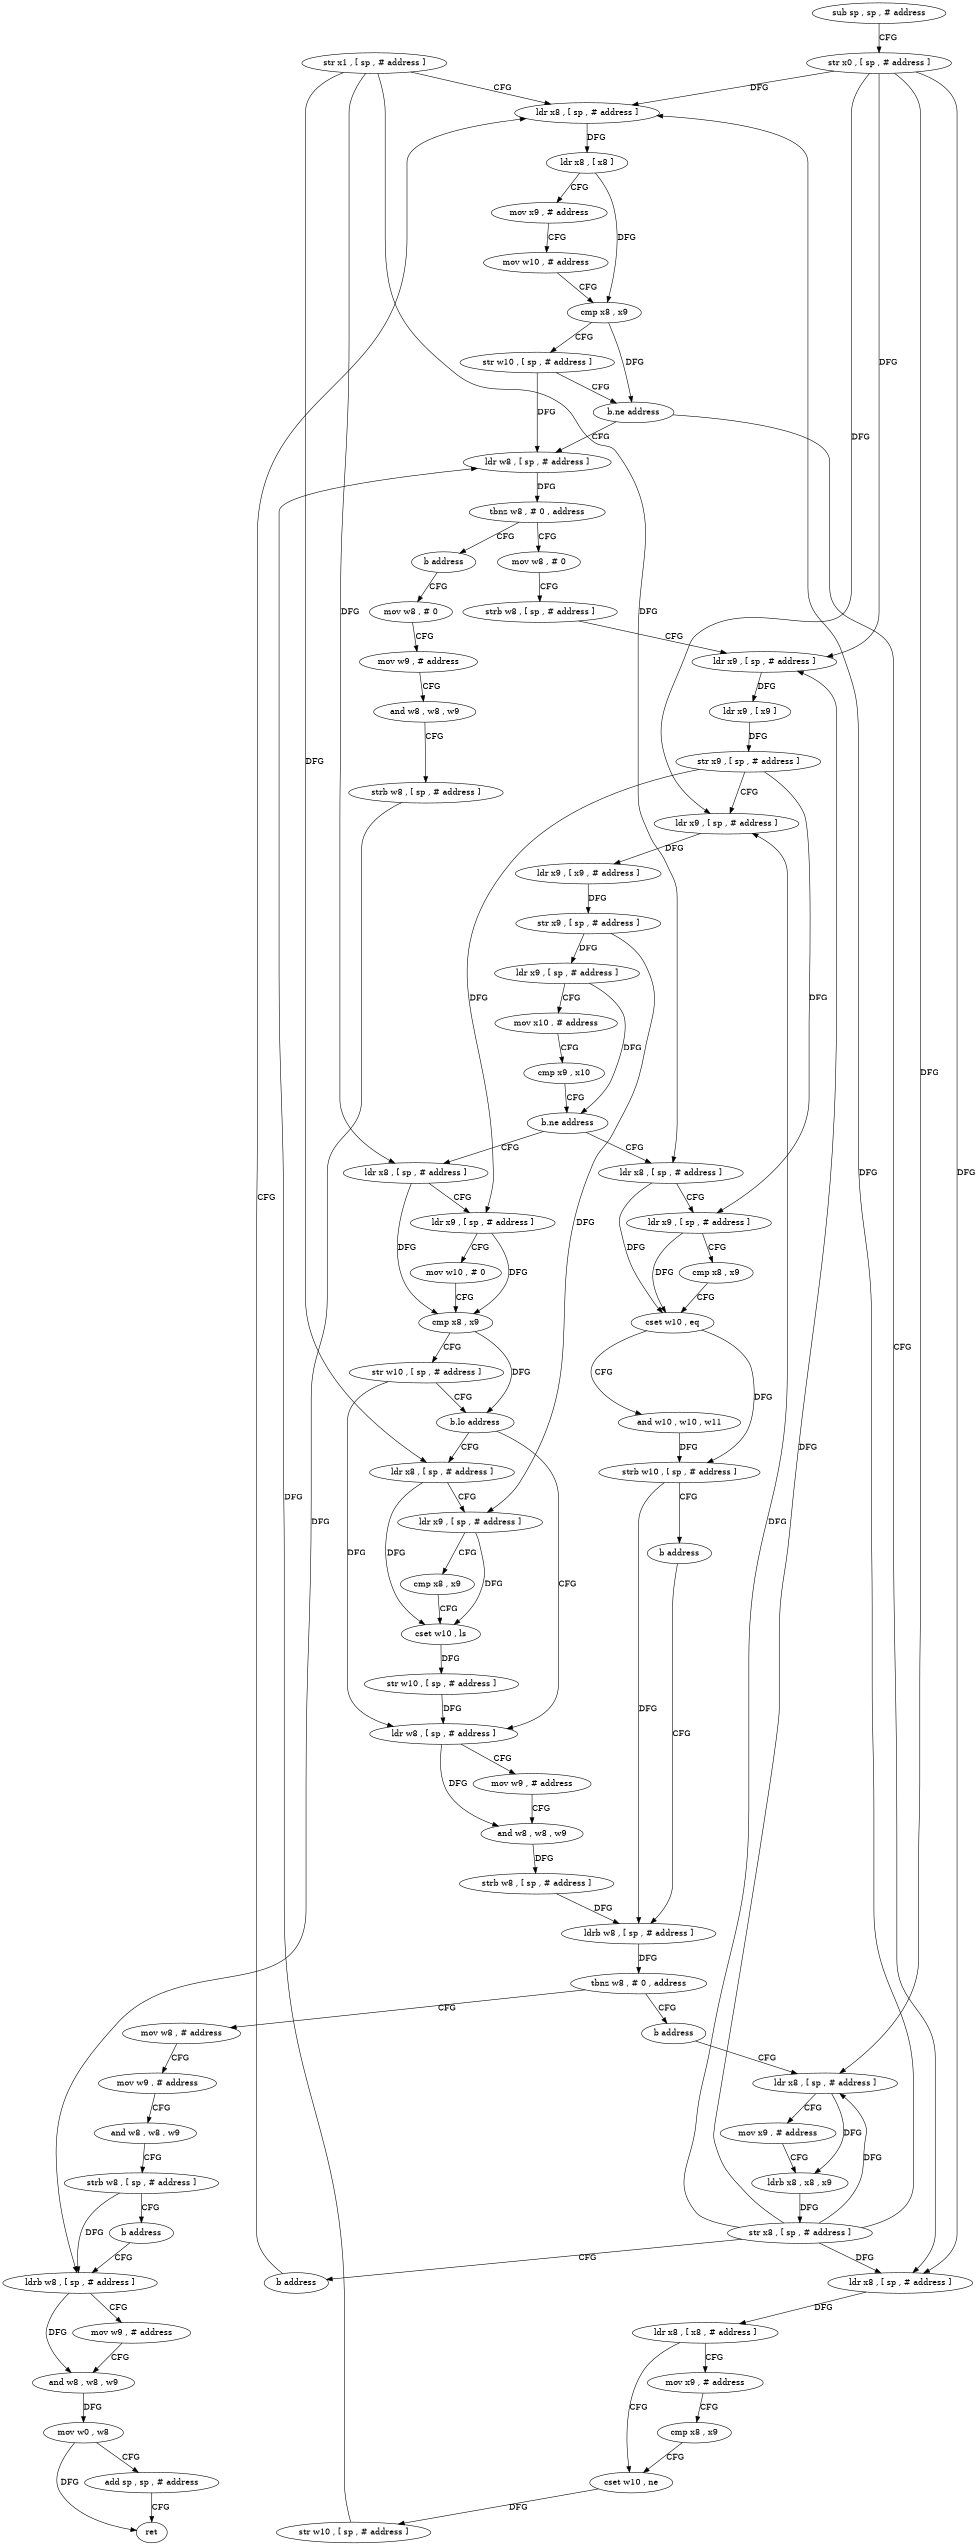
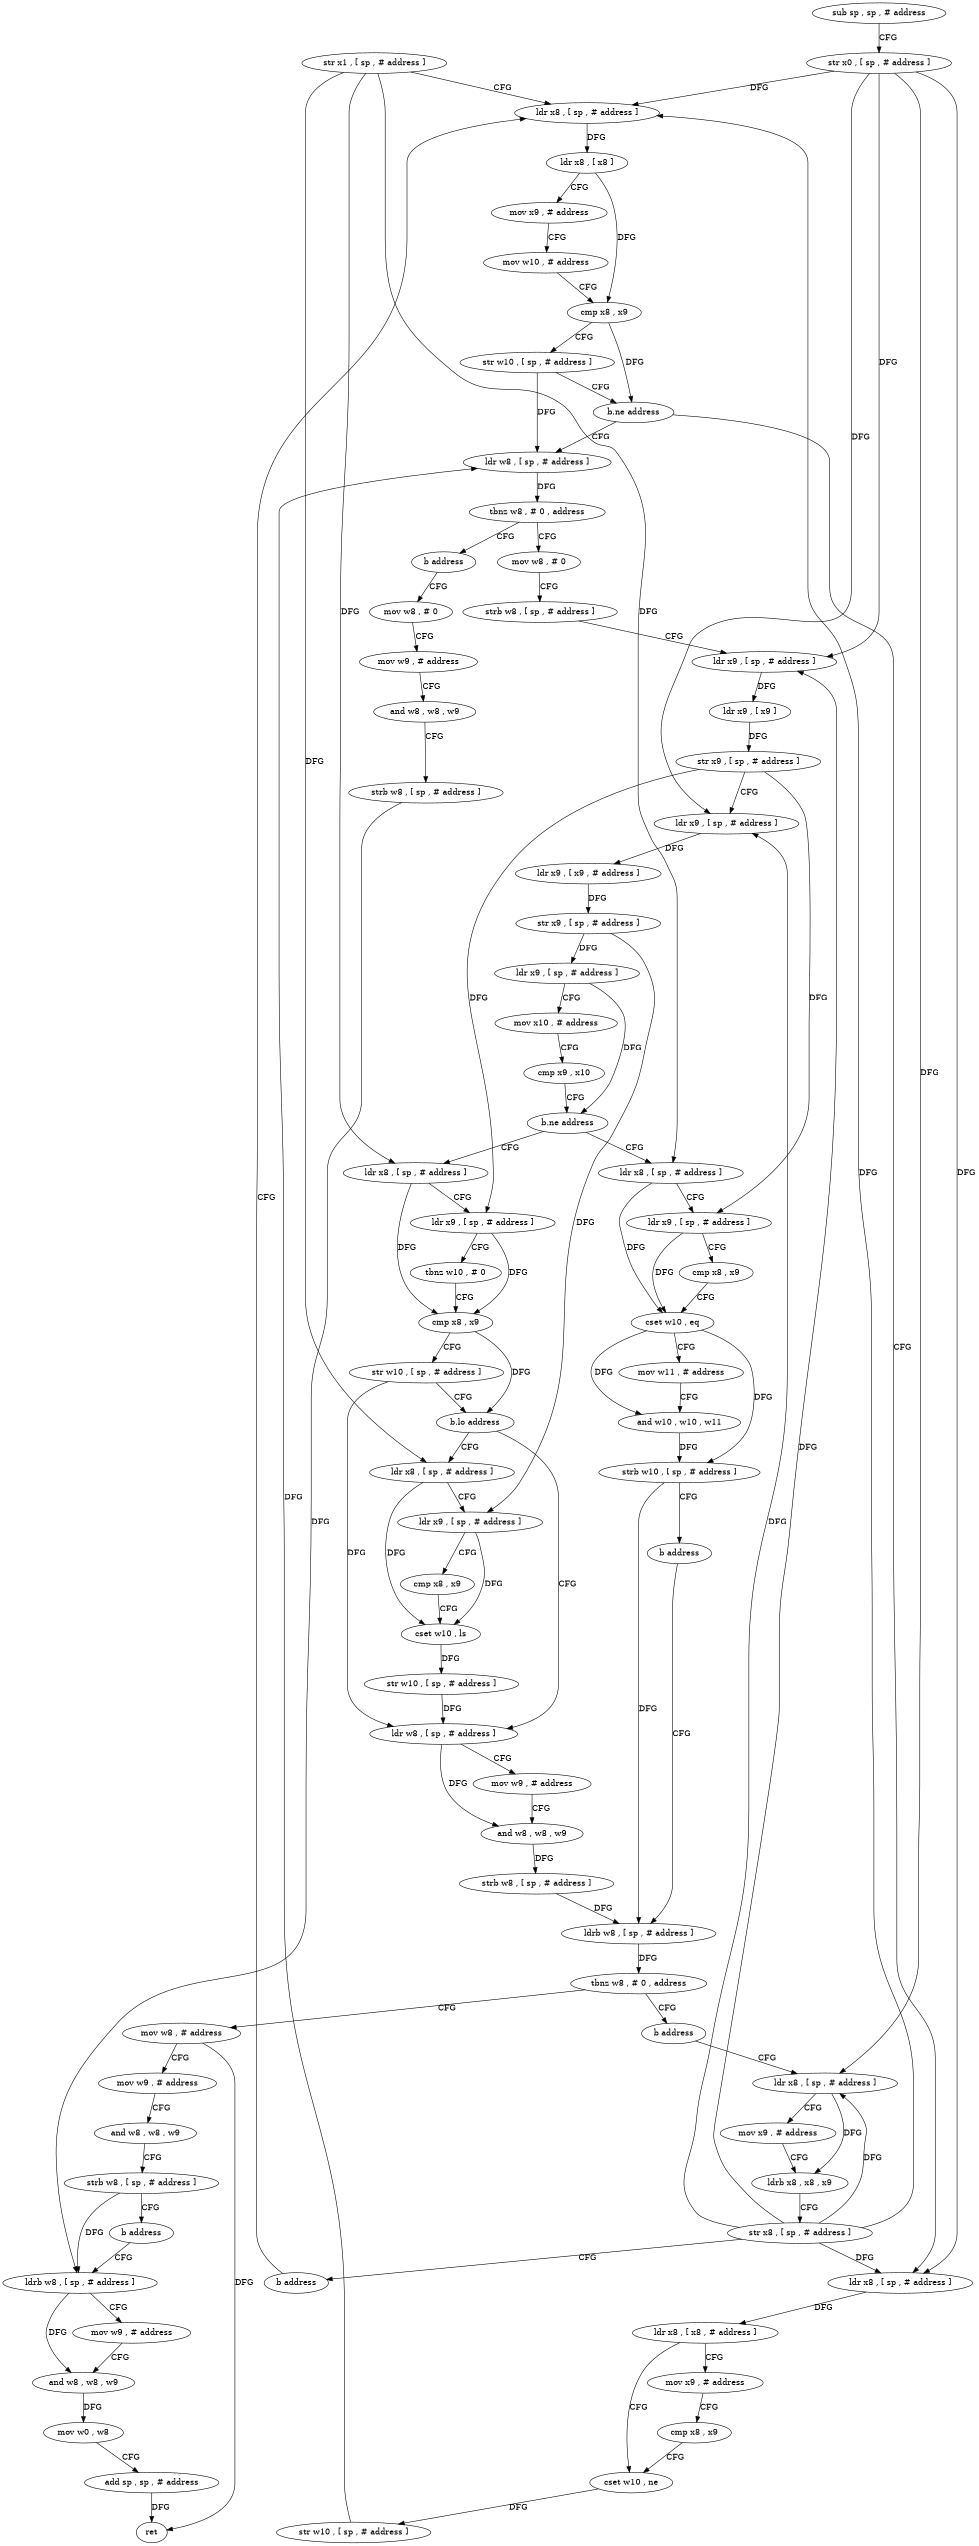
(456, 1273) -> (456, 1273)
(604, 1373) -> (604, 1373)
none -> (681, 1373)
(809, 2208) -> (809, 2208)
(69, 2503) -> (235, 2298)
(161, 2508) -> (161, 2508)
